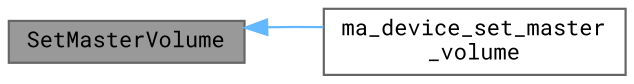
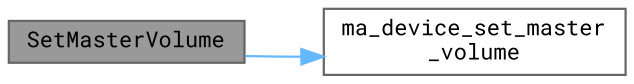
(295, 27) -> (273, 57)
